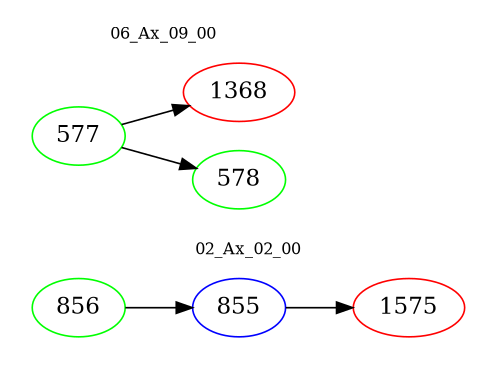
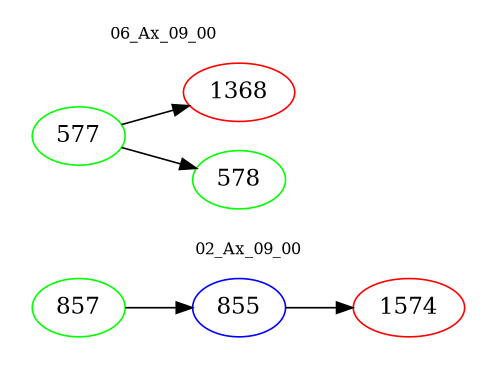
(249, 250) -> (249, 250)
(79, 308) -> (79, 308)
(409, 308) -> (409, 308)
